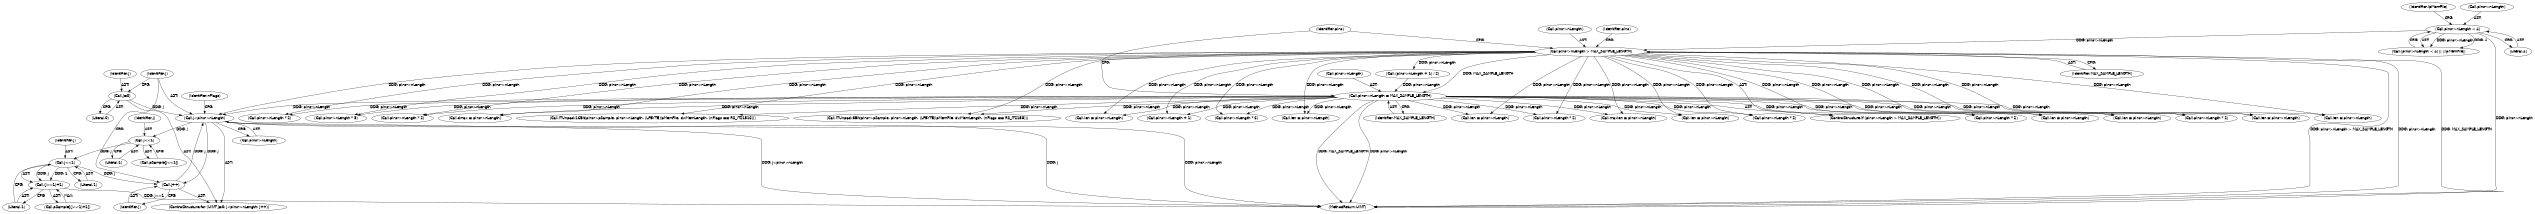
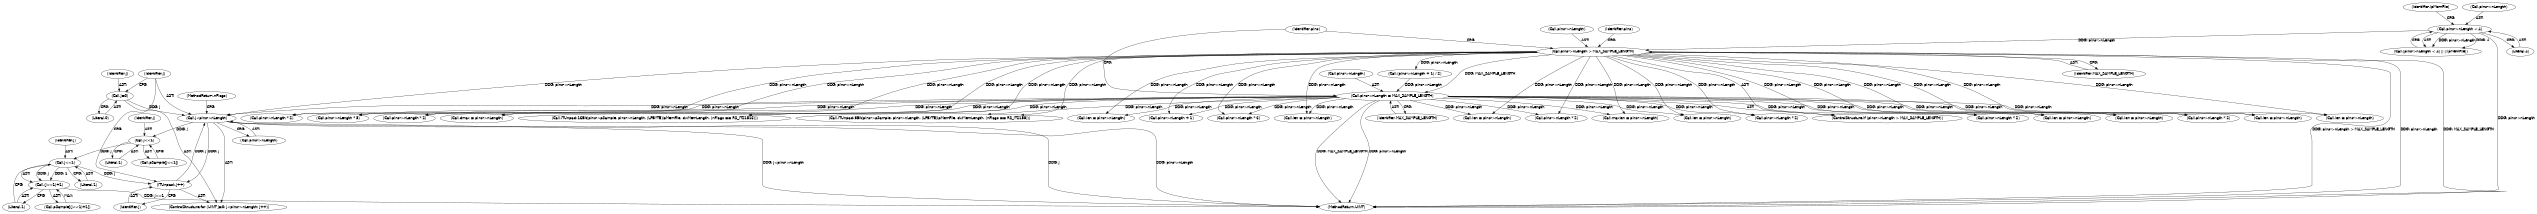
(205, 96) -> (207, 96)
(171, 185) -> (171, 185)
